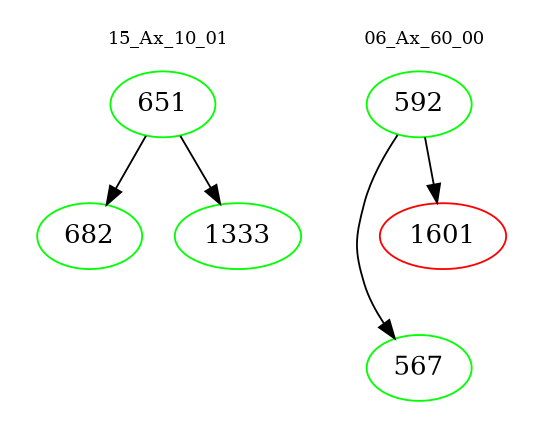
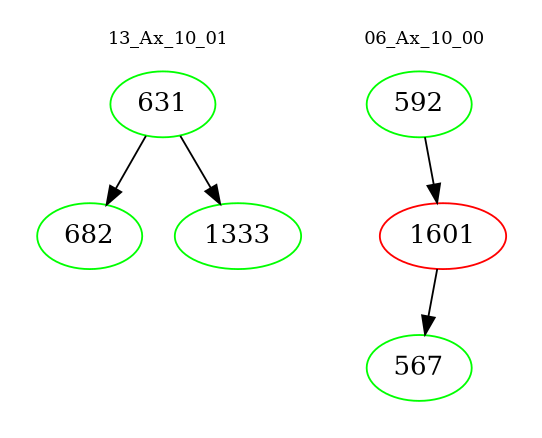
(168, 39) -> (168, 39)
(425, 39) -> (425, 39)
(163, 104) -> (163, 104)
(359, 228) -> (433, 293)
